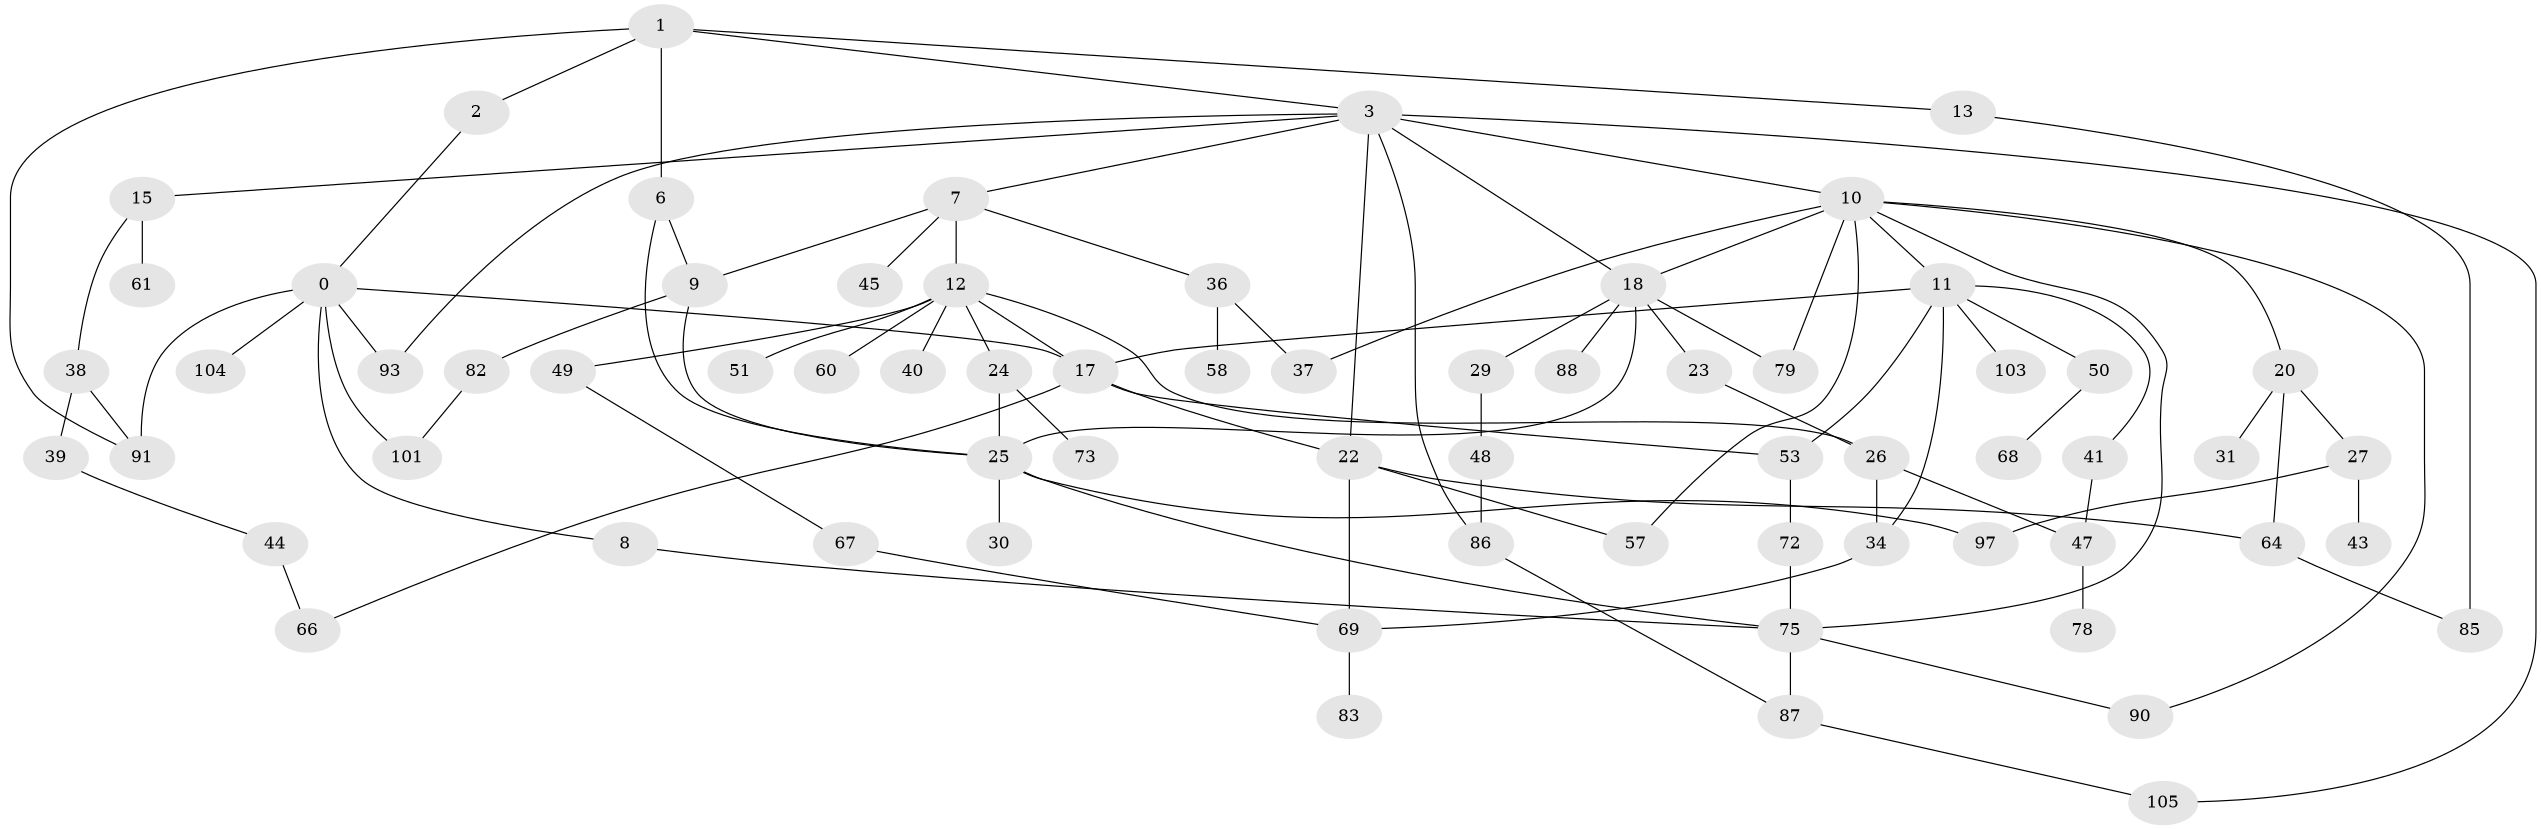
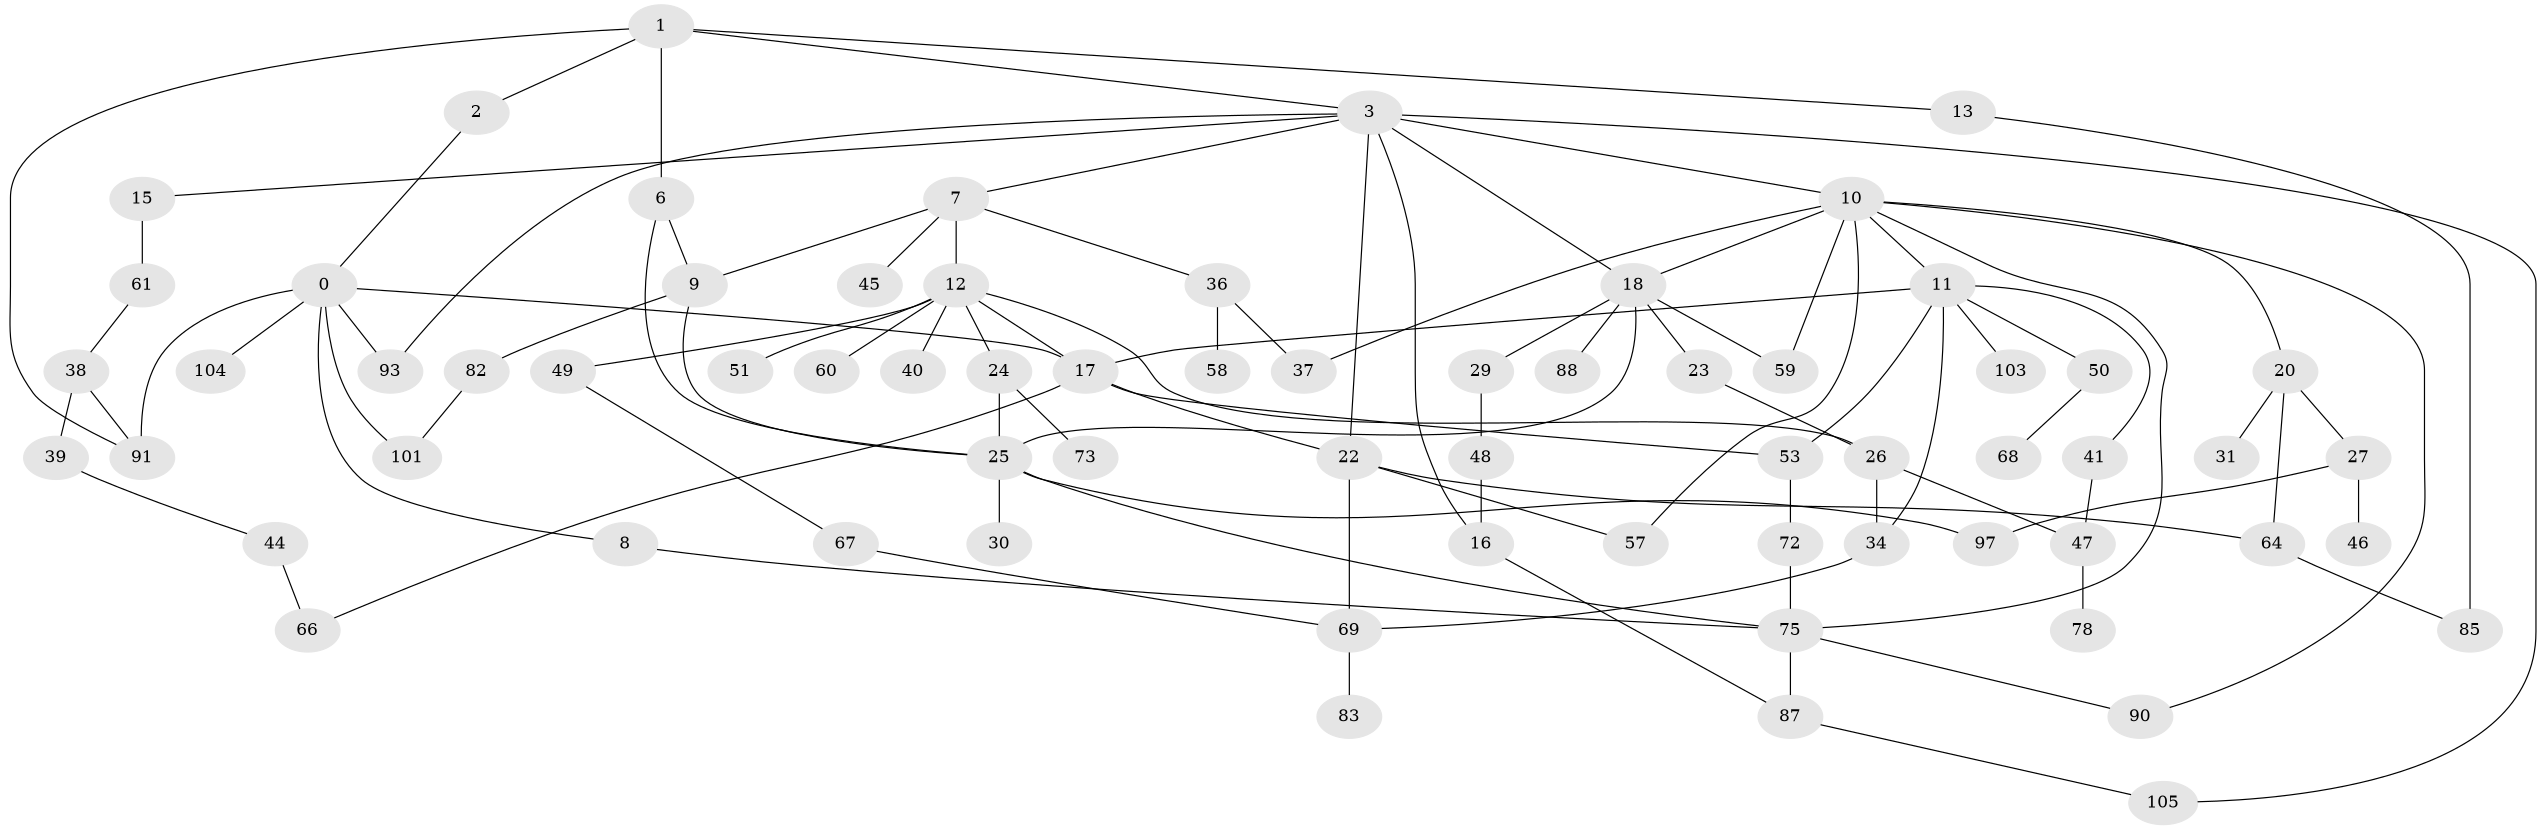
(93, 281) -> (109, 328)
(1786, 372) -> (1786, 372)
(1481, 544) -> (1481, 544)
(2359, 544) -> (2359, 544)
